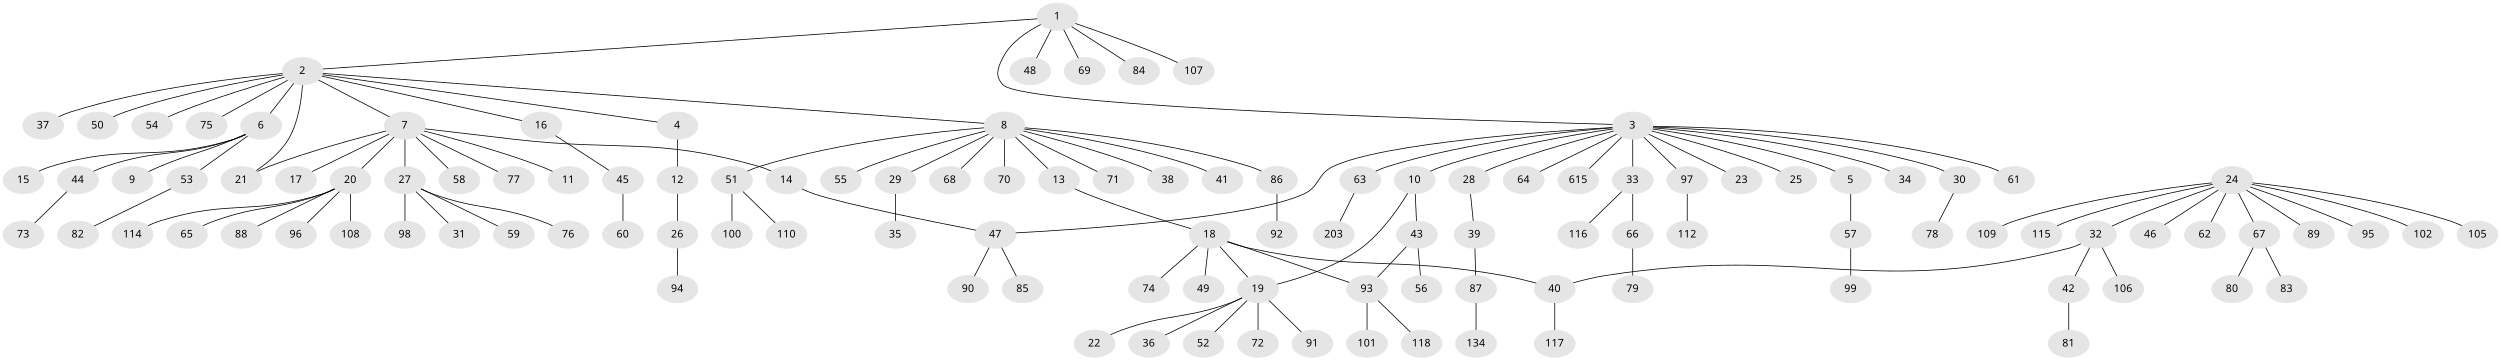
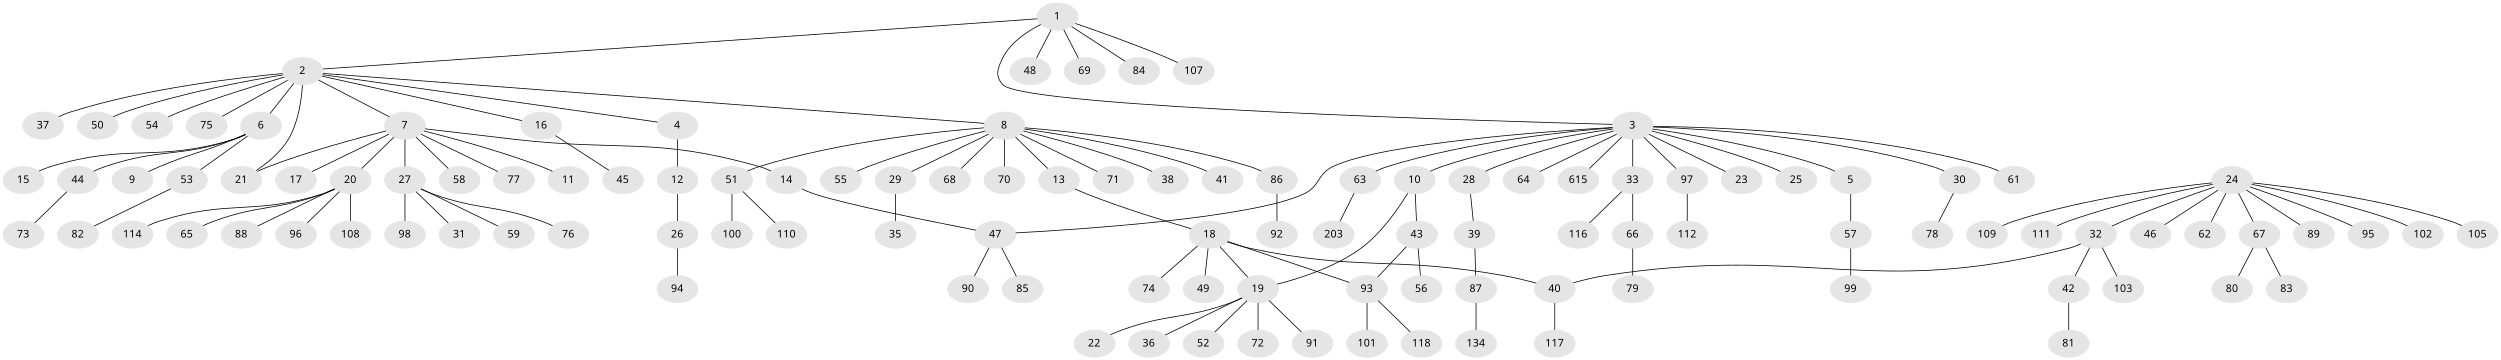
(1905, 180) -> none
(623, 235) -> none
(2041, 235) -> (2041, 235)
(2123, 289) -> (2123, 289)
